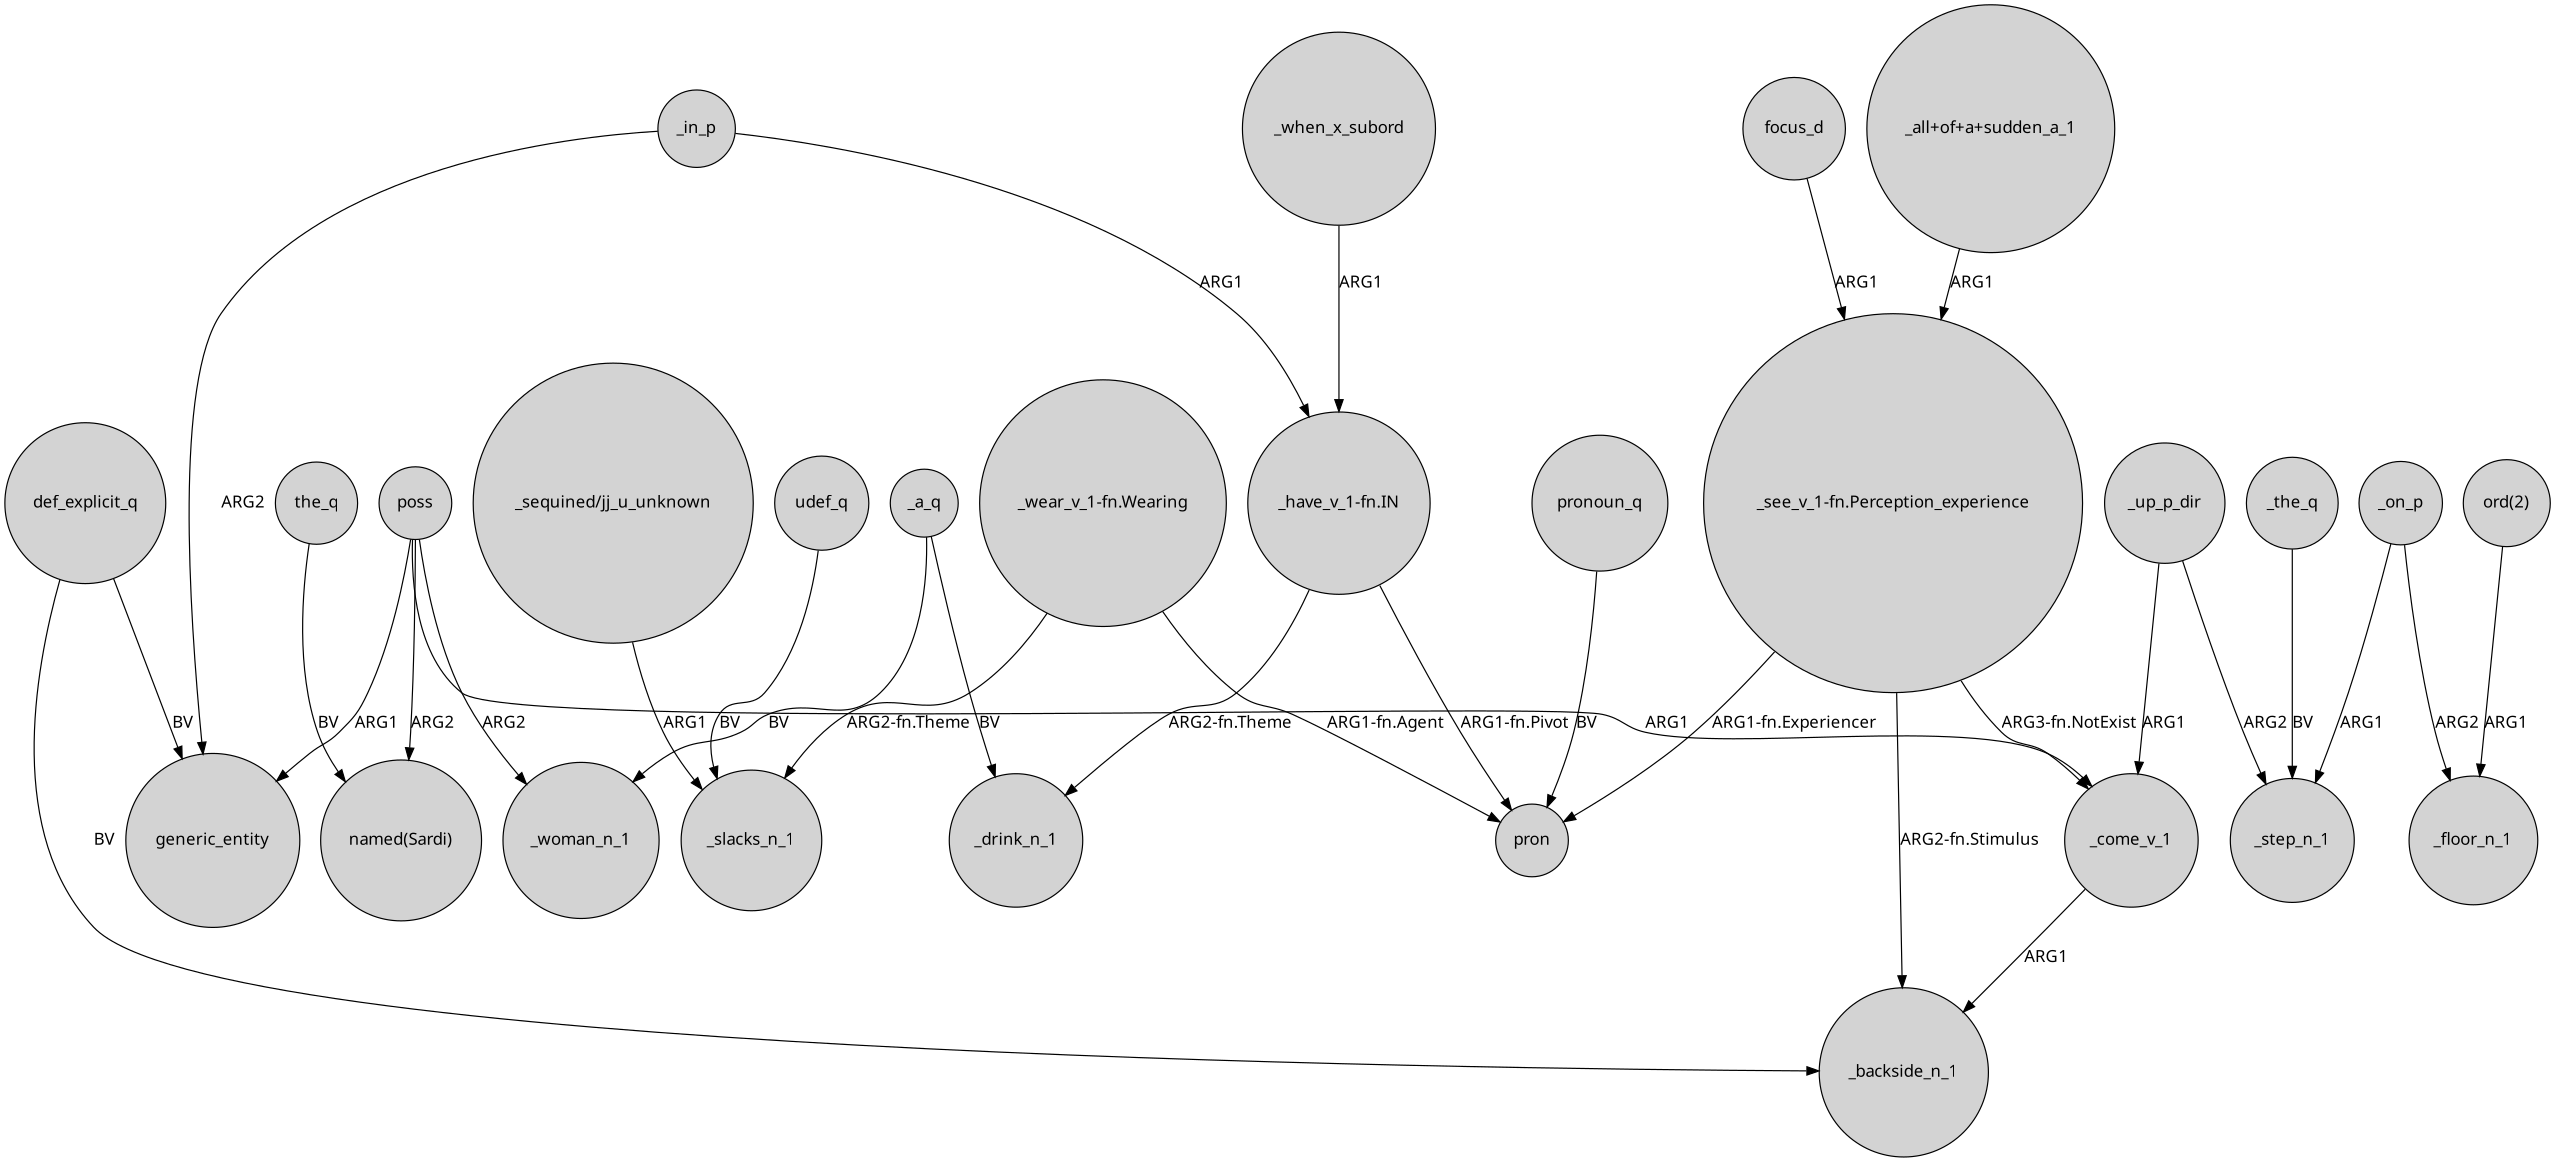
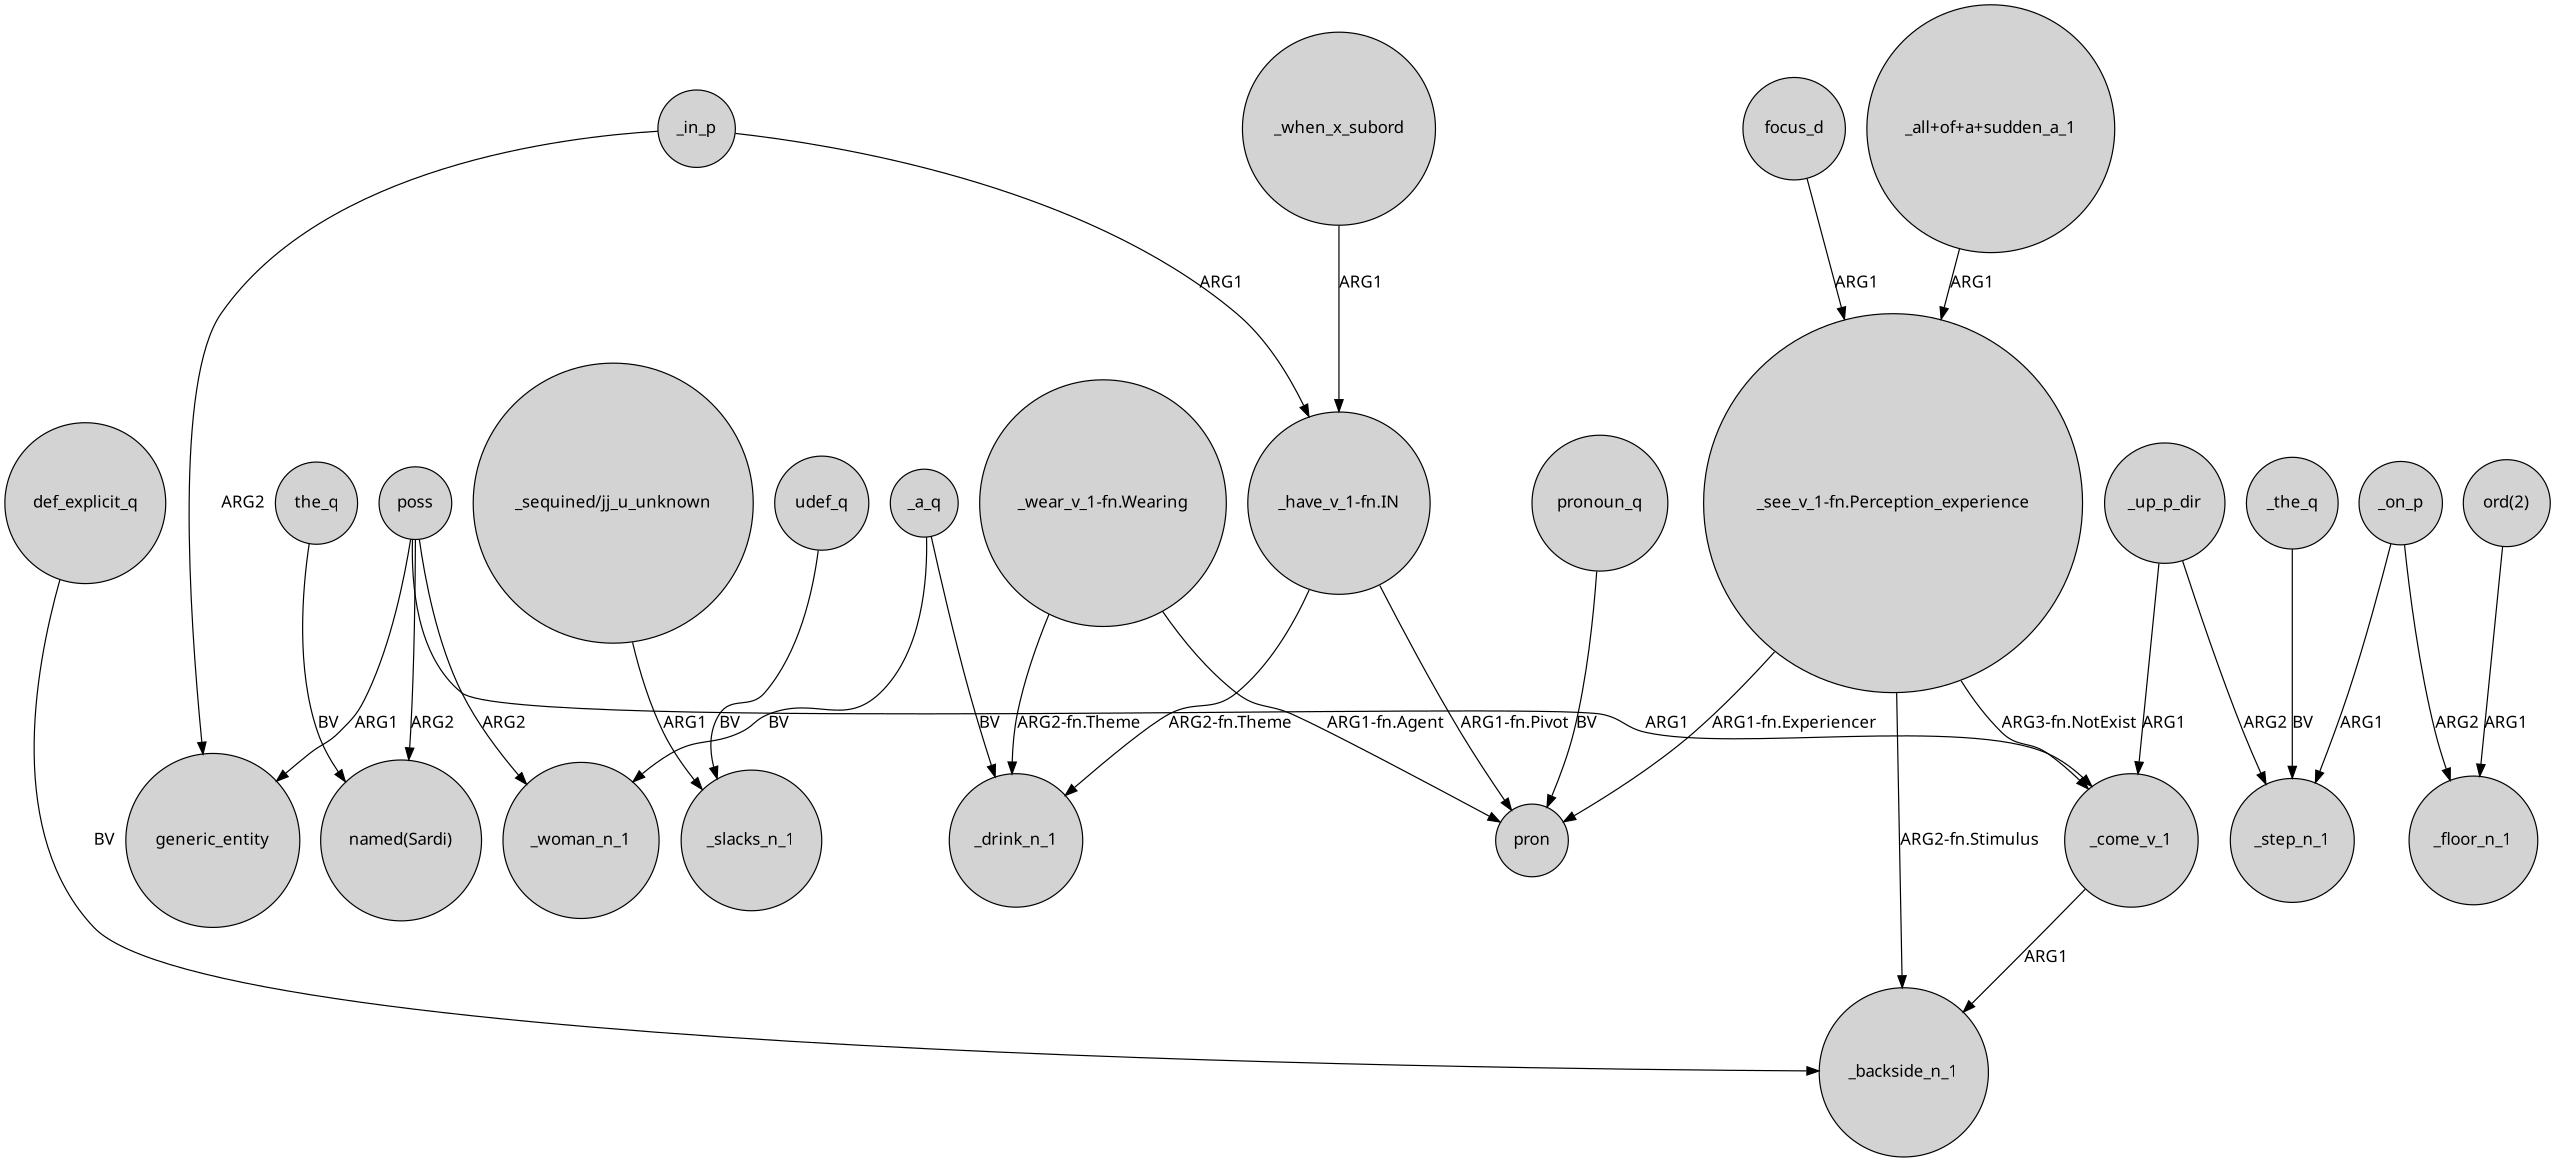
(146, 663) -> none
(926, 705) -> (1024, 686)
